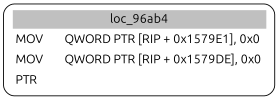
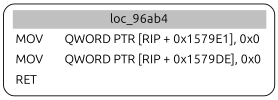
(37, 80) -> (37, 80)
